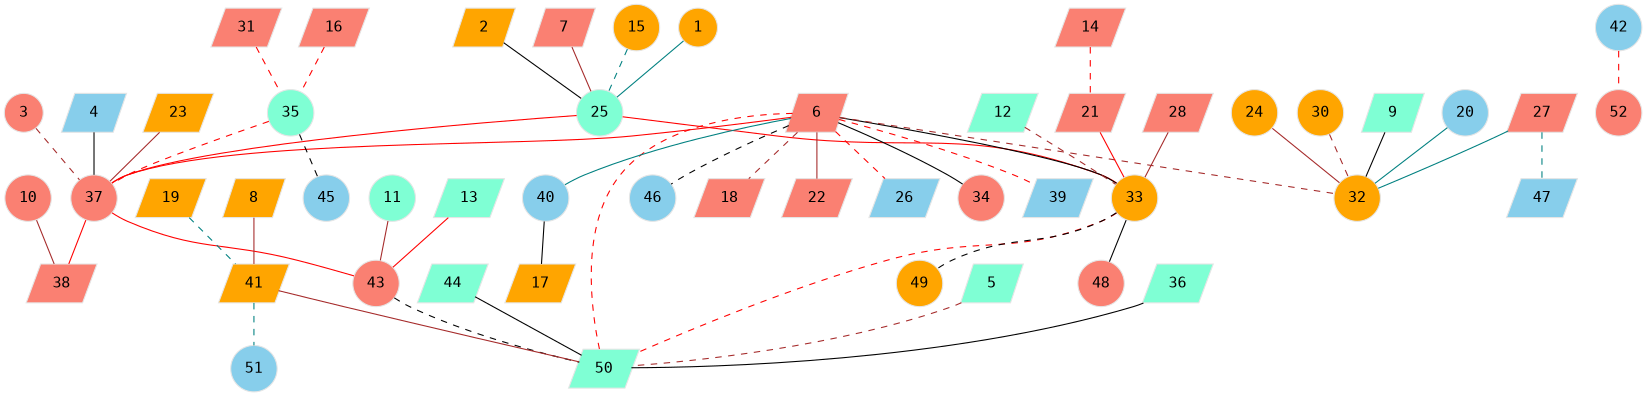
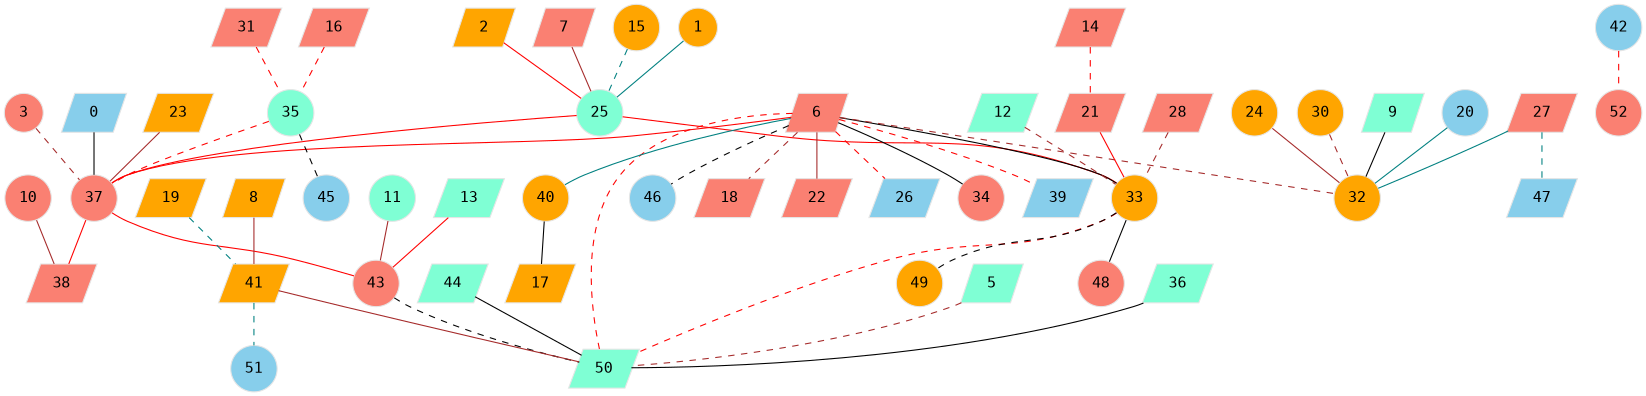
(542, 71) -> (542, 71)
(94, 113) -> (94, 113)
(1157, 155) -> (1157, 155)
(546, 198) -> (546, 198)
